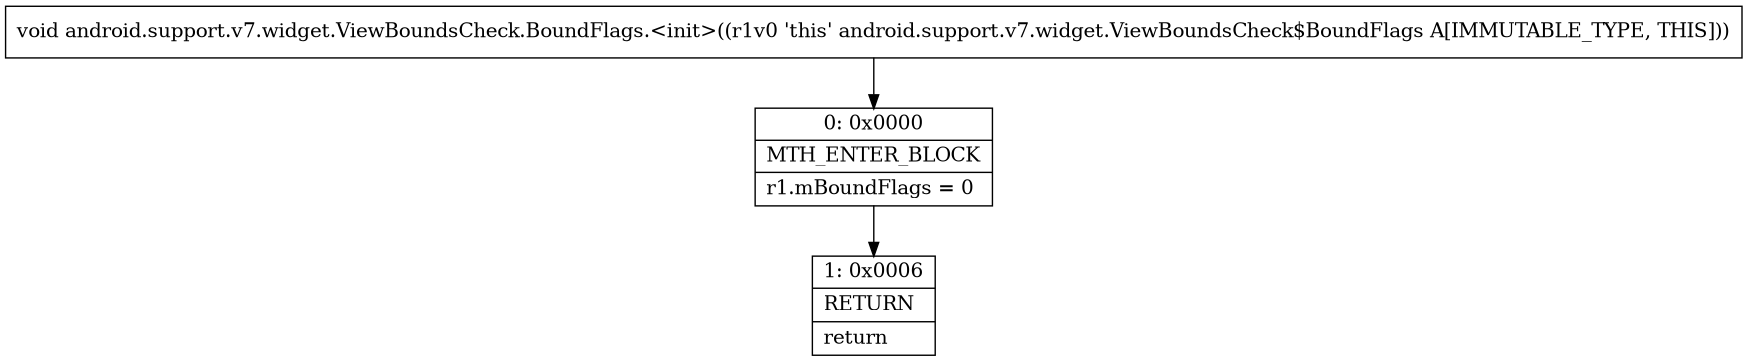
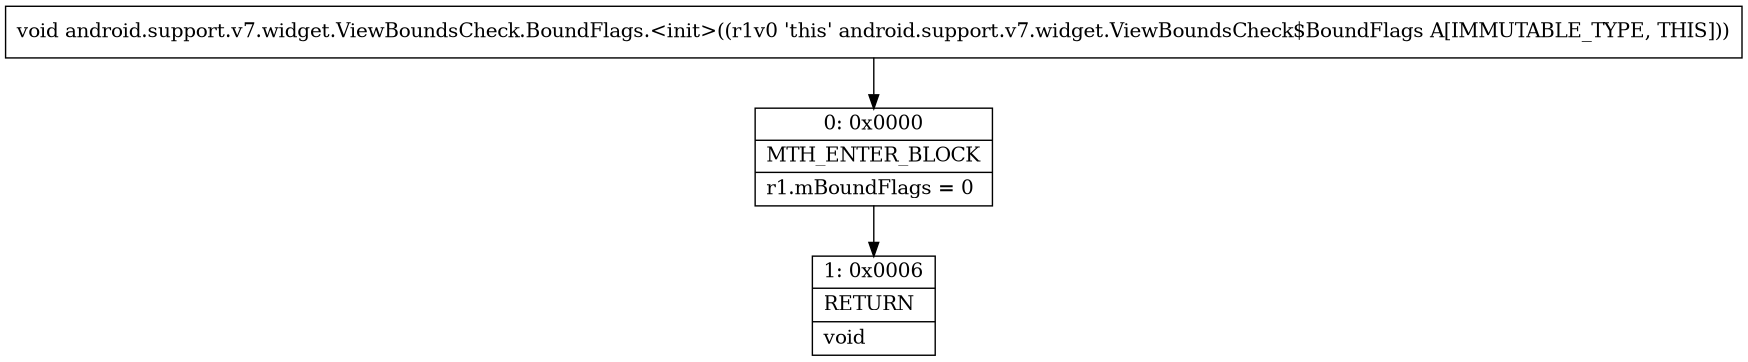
(856, 338) -> (845, 338)
